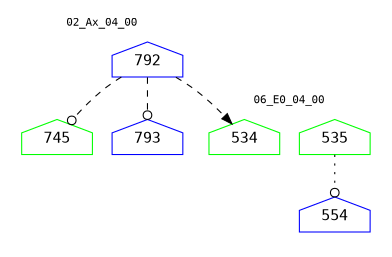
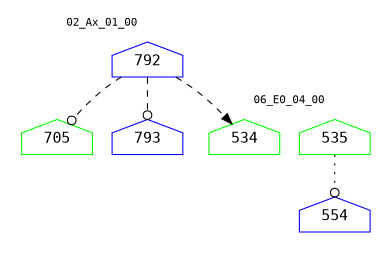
(102, 23) -> (102, 23)
(57, 139) -> (57, 139)
